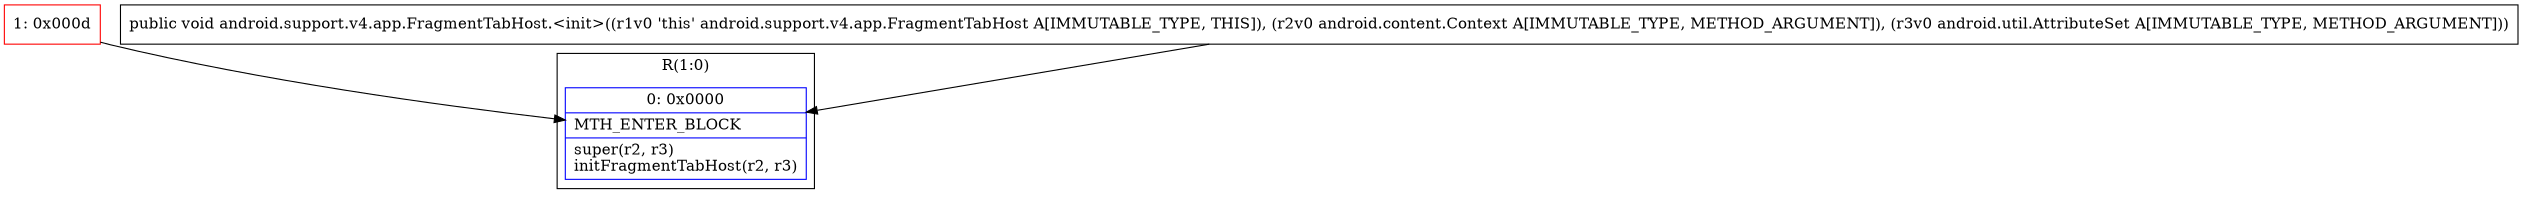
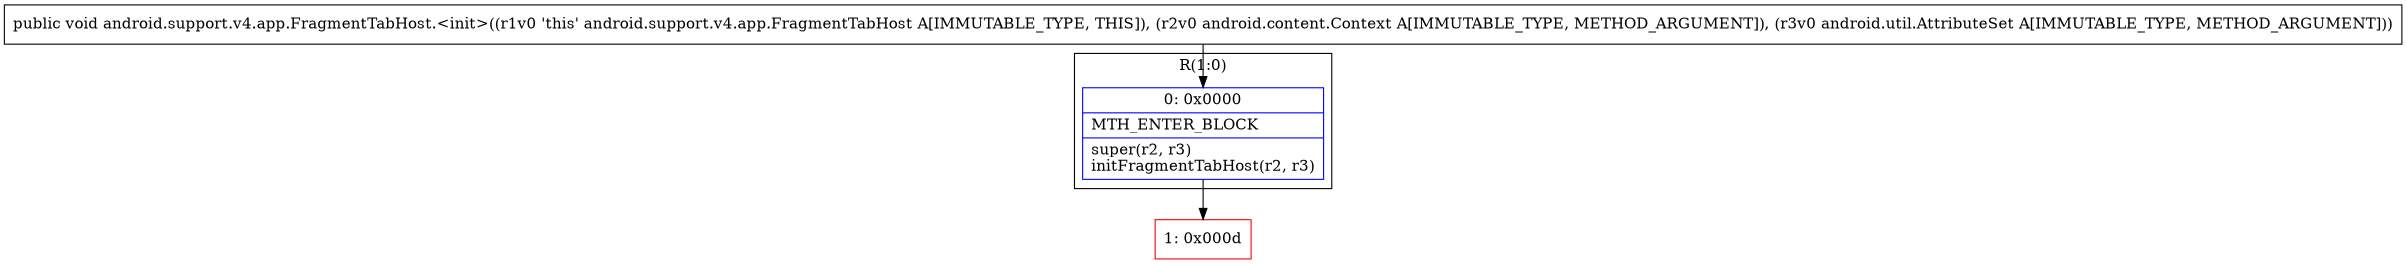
(326, 87) -> (1203, 195)
